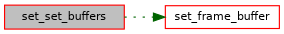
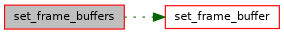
(64, 17) -> (64, 17)
